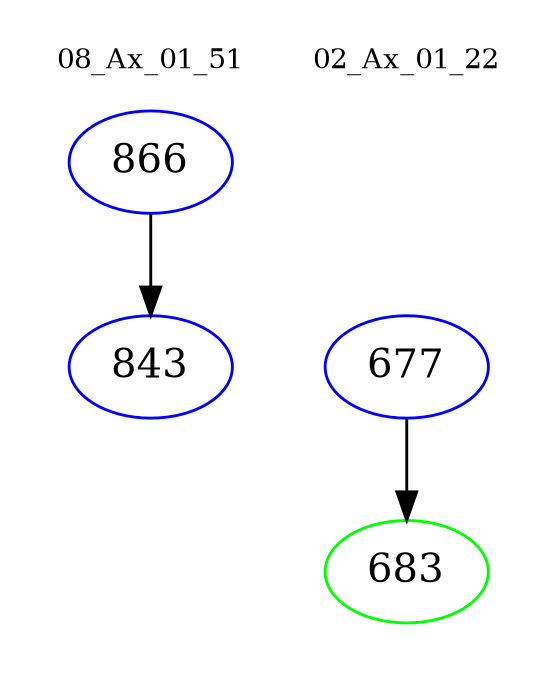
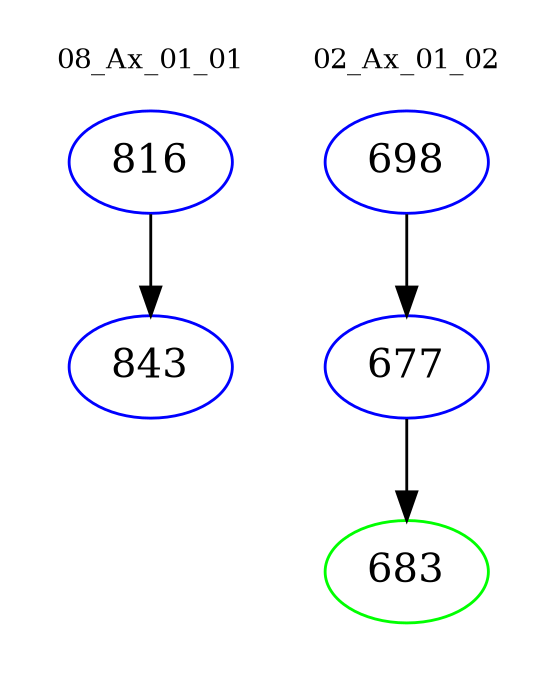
(151, 61) -> (151, 61)
(407, 61) -> (407, 61)
(151, 162) -> (151, 162)
none -> (407, 162)
